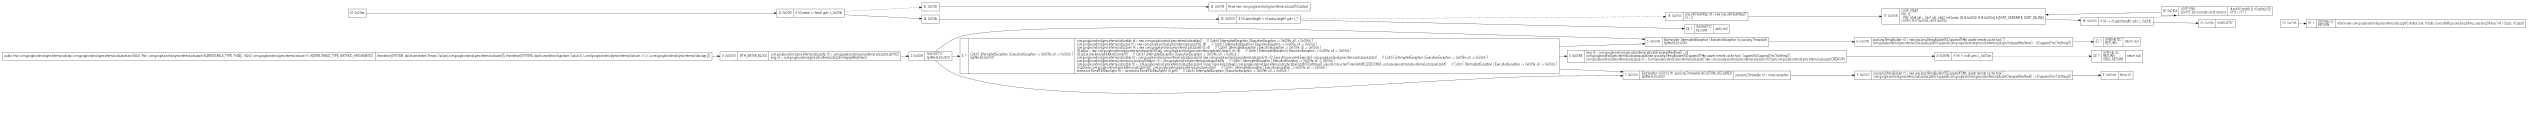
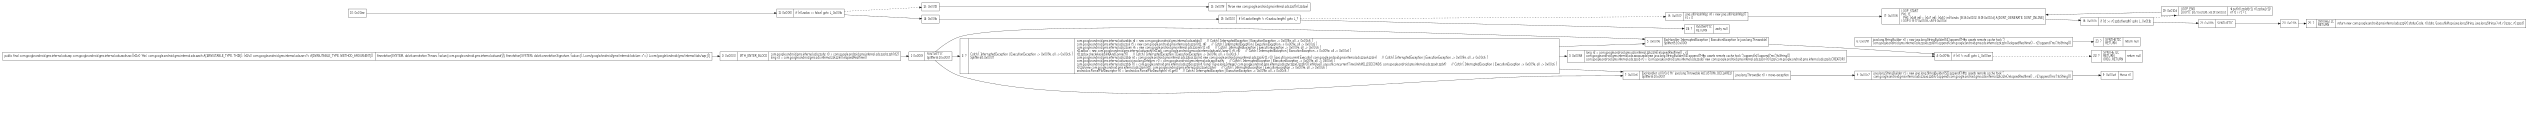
none -> (2257, 24)
(1811, 42) -> (1851, 48)
